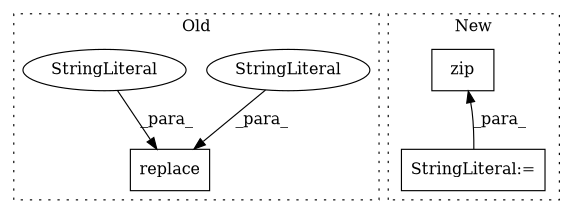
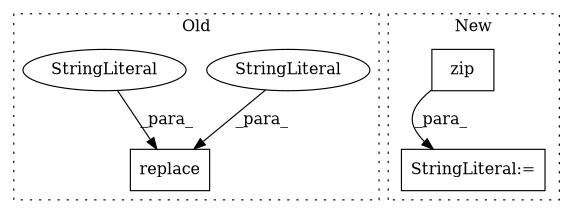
(473, 126) -> (413, 114)
